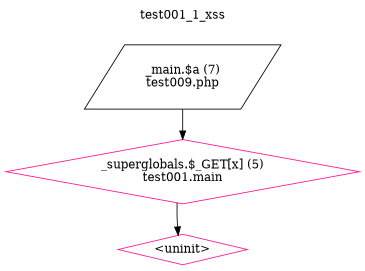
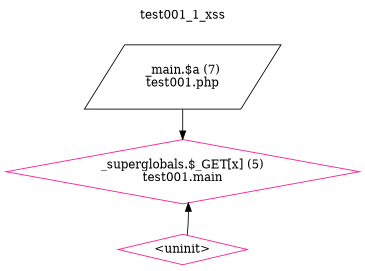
(183, 77) -> (183, 77)
(177, 215) -> (188, 223)
